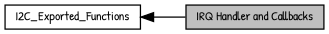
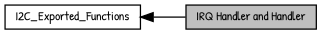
(255, 17) -> (251, 17)
